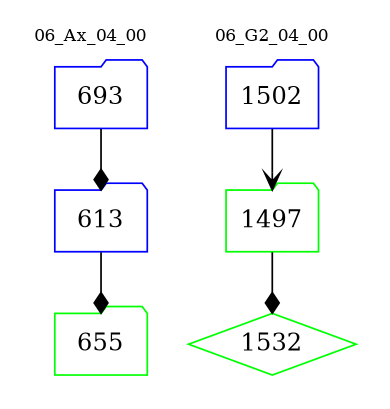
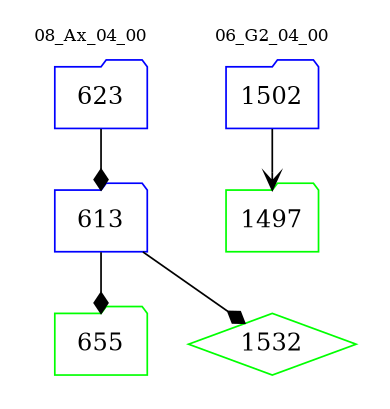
(91, 37) -> (91, 37)
(101, 98) -> (101, 98)
(272, 272) -> (185, 282)
